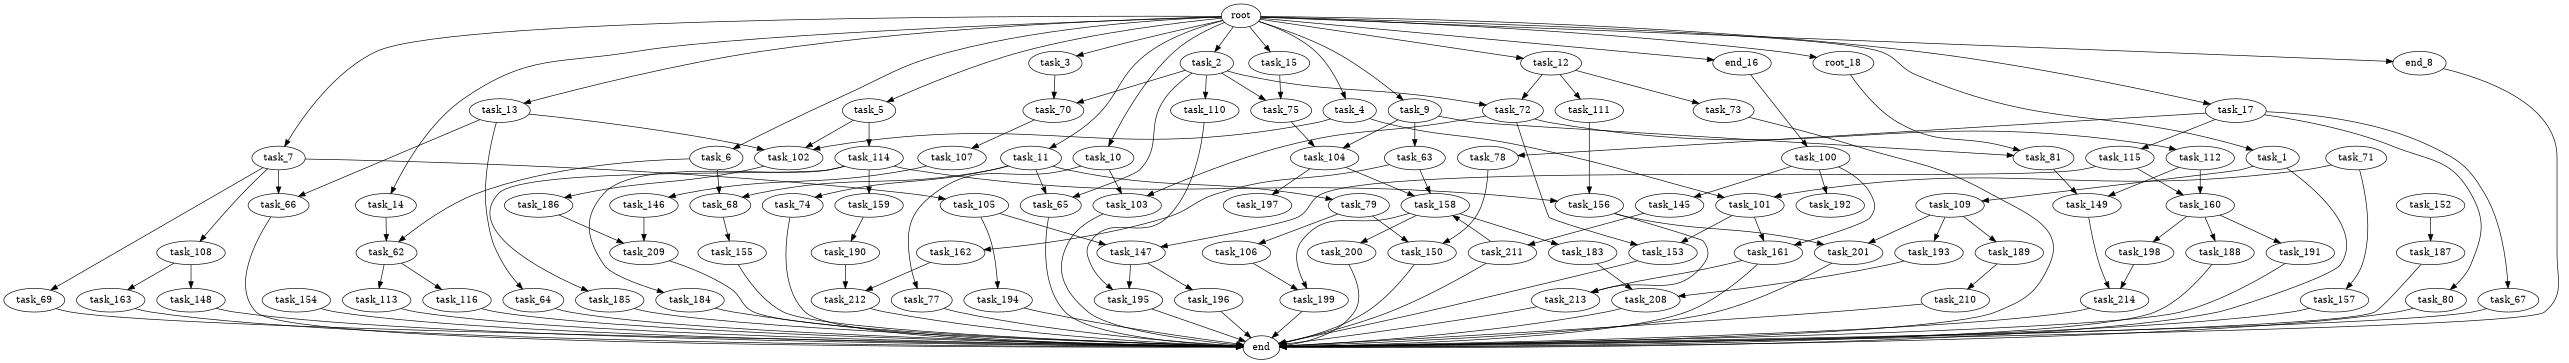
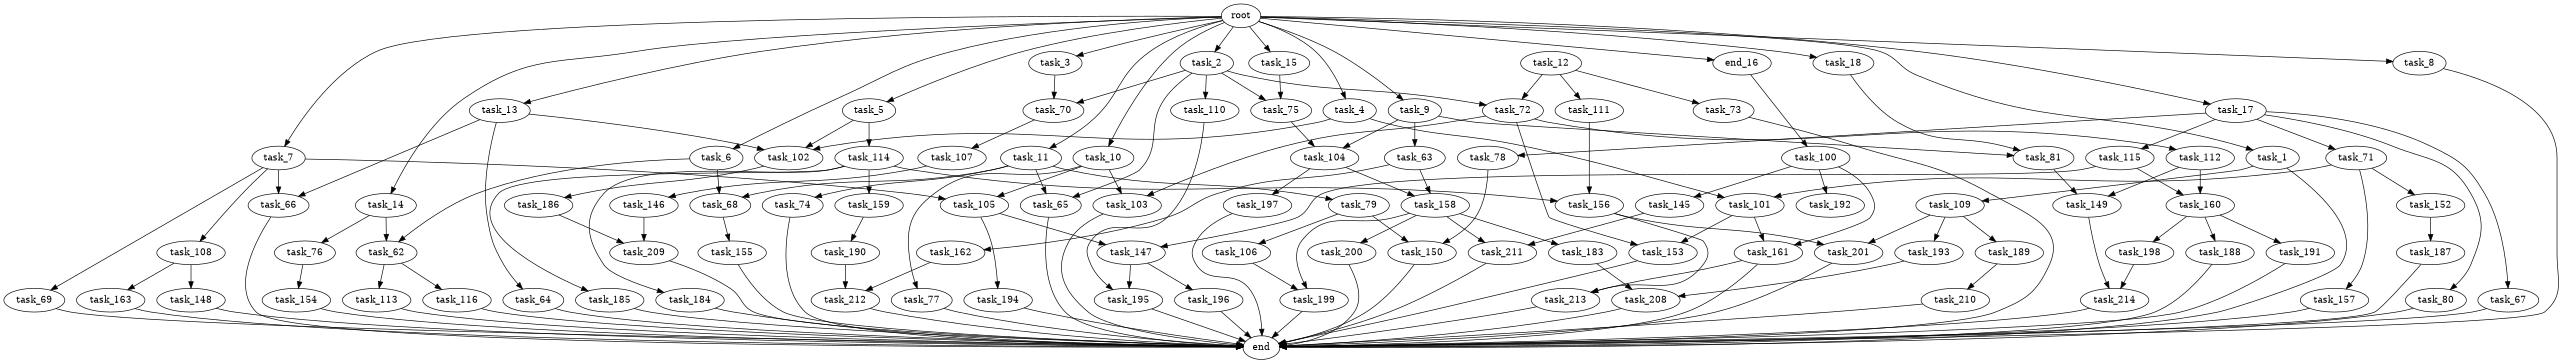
(1388, 38) -> none
(1843, 63) -> (1843, 63)
(2419, 63) -> (2419, 63)
none -> (2293, 133)
none -> (1045, 180)
none -> (2390, 180)
(1475, 230) -> (1460, 226)
none -> (305, 253)
none -> (1208, 275)
